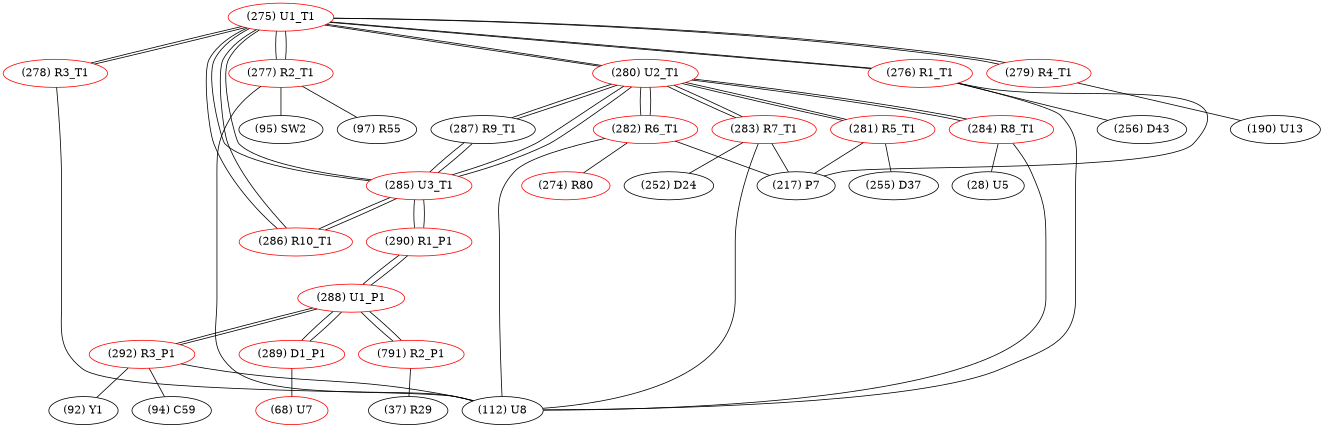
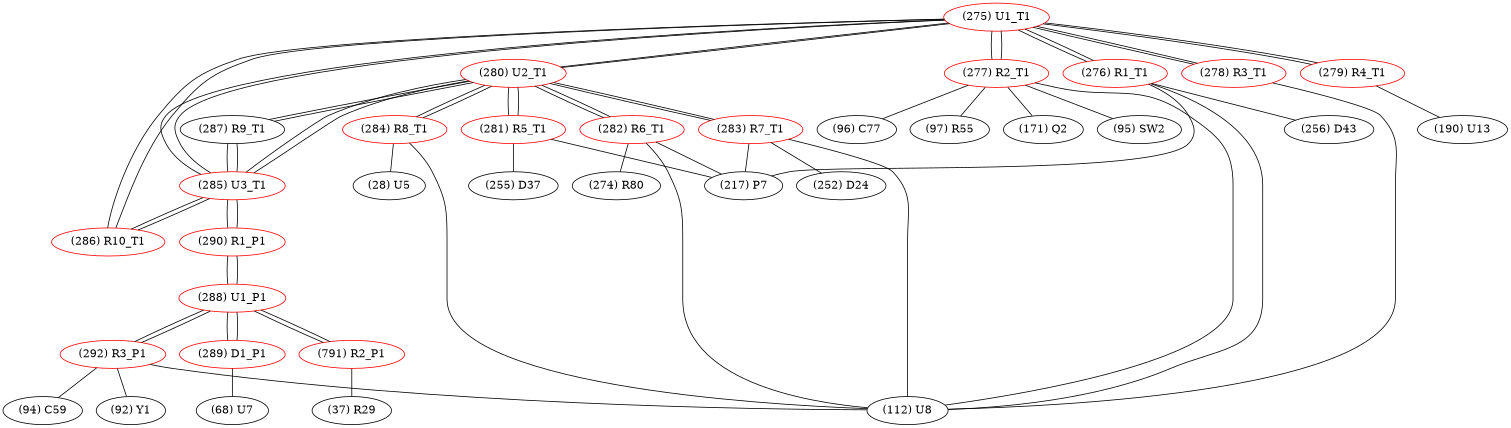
none -> (857, 130)
none -> (1043, 130)
(566, 186) -> (616, 186)
(292, 411) -> (232, 411)
